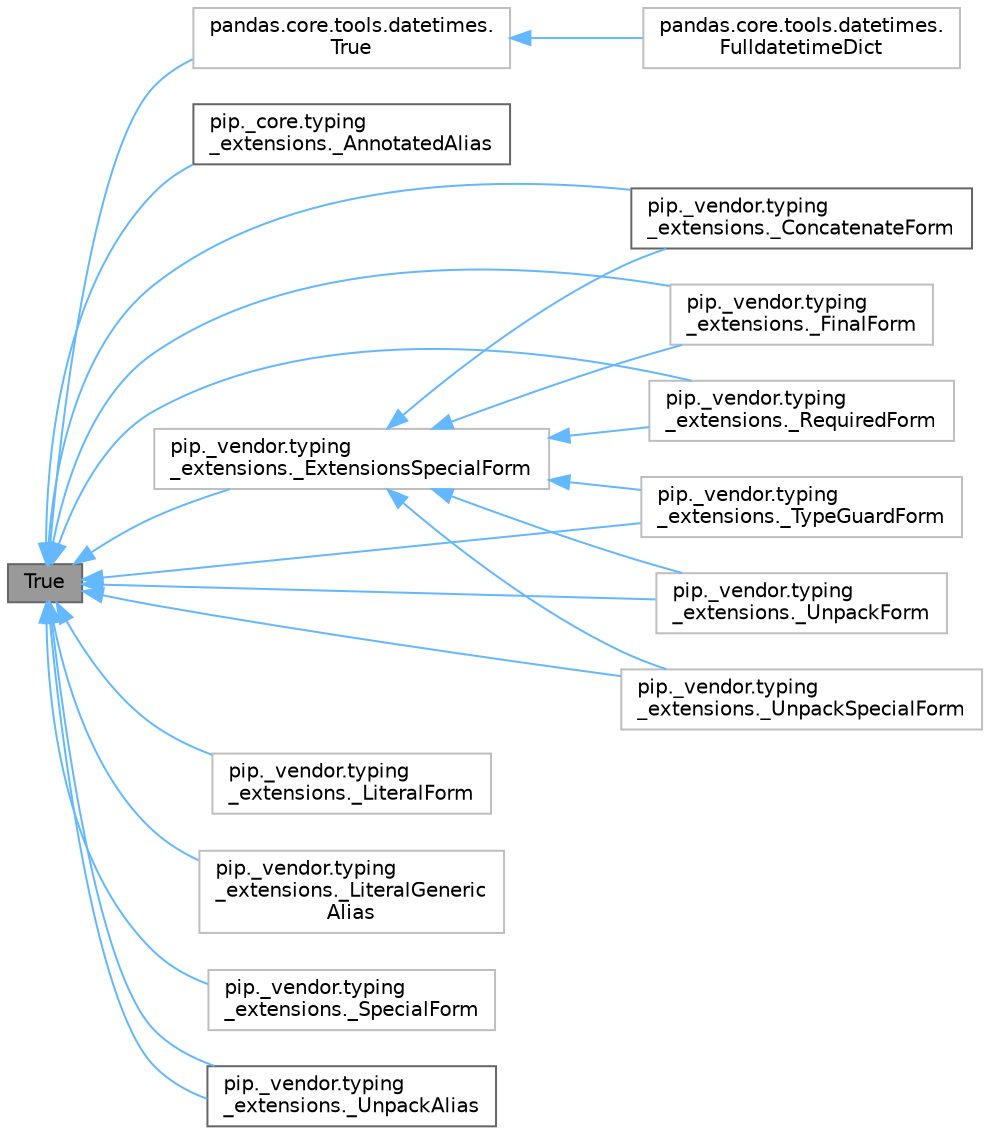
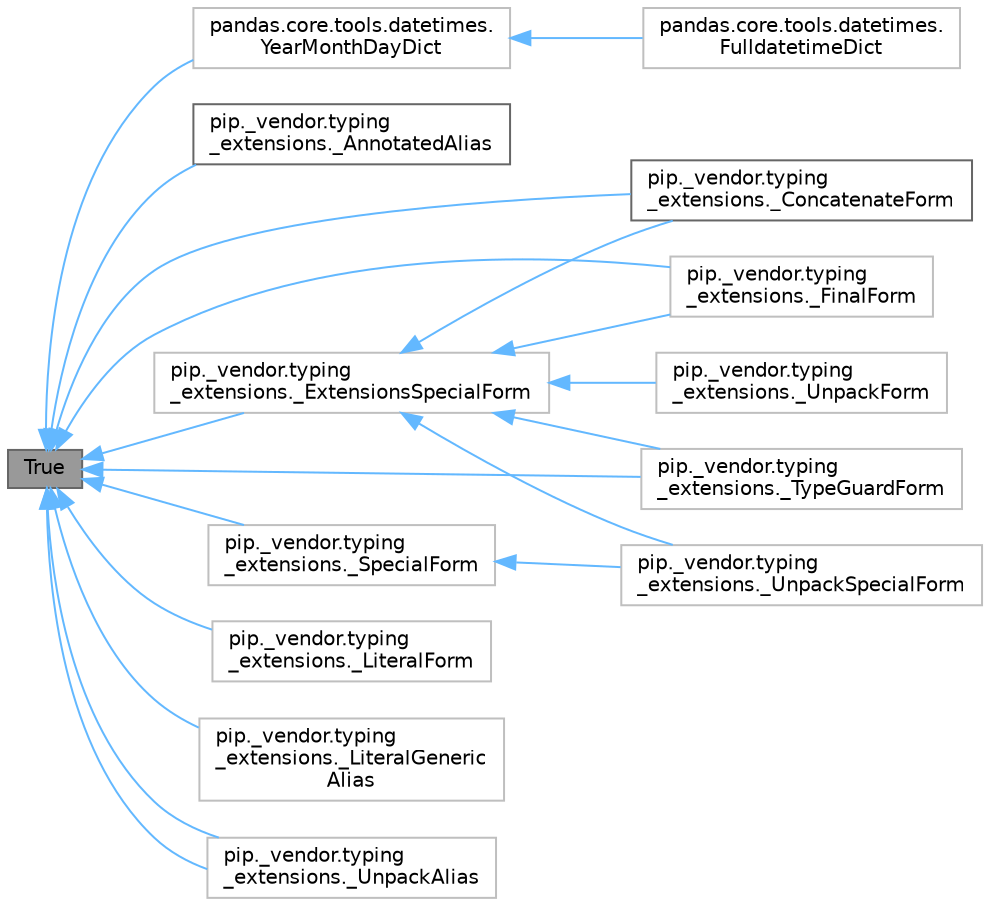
(352, 38) -> (352, 38)
(352, 134) -> (352, 134)
(802, 411) -> none
(379, 592) -> none
(361, 639) -> (568, 565)
(352, 1096) -> (352, 868)
